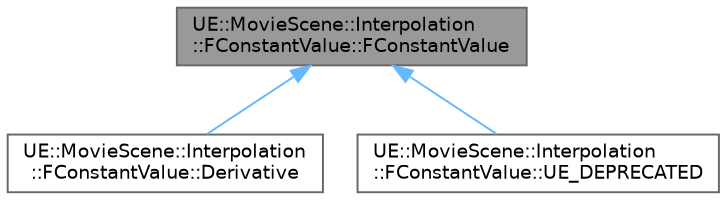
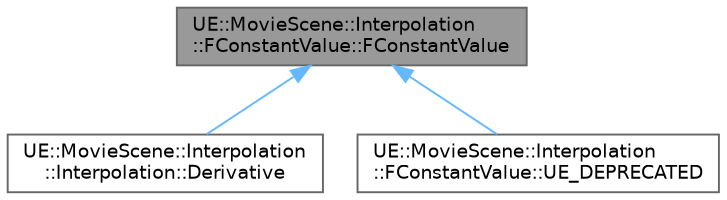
(165, 163) -> (165, 163)
